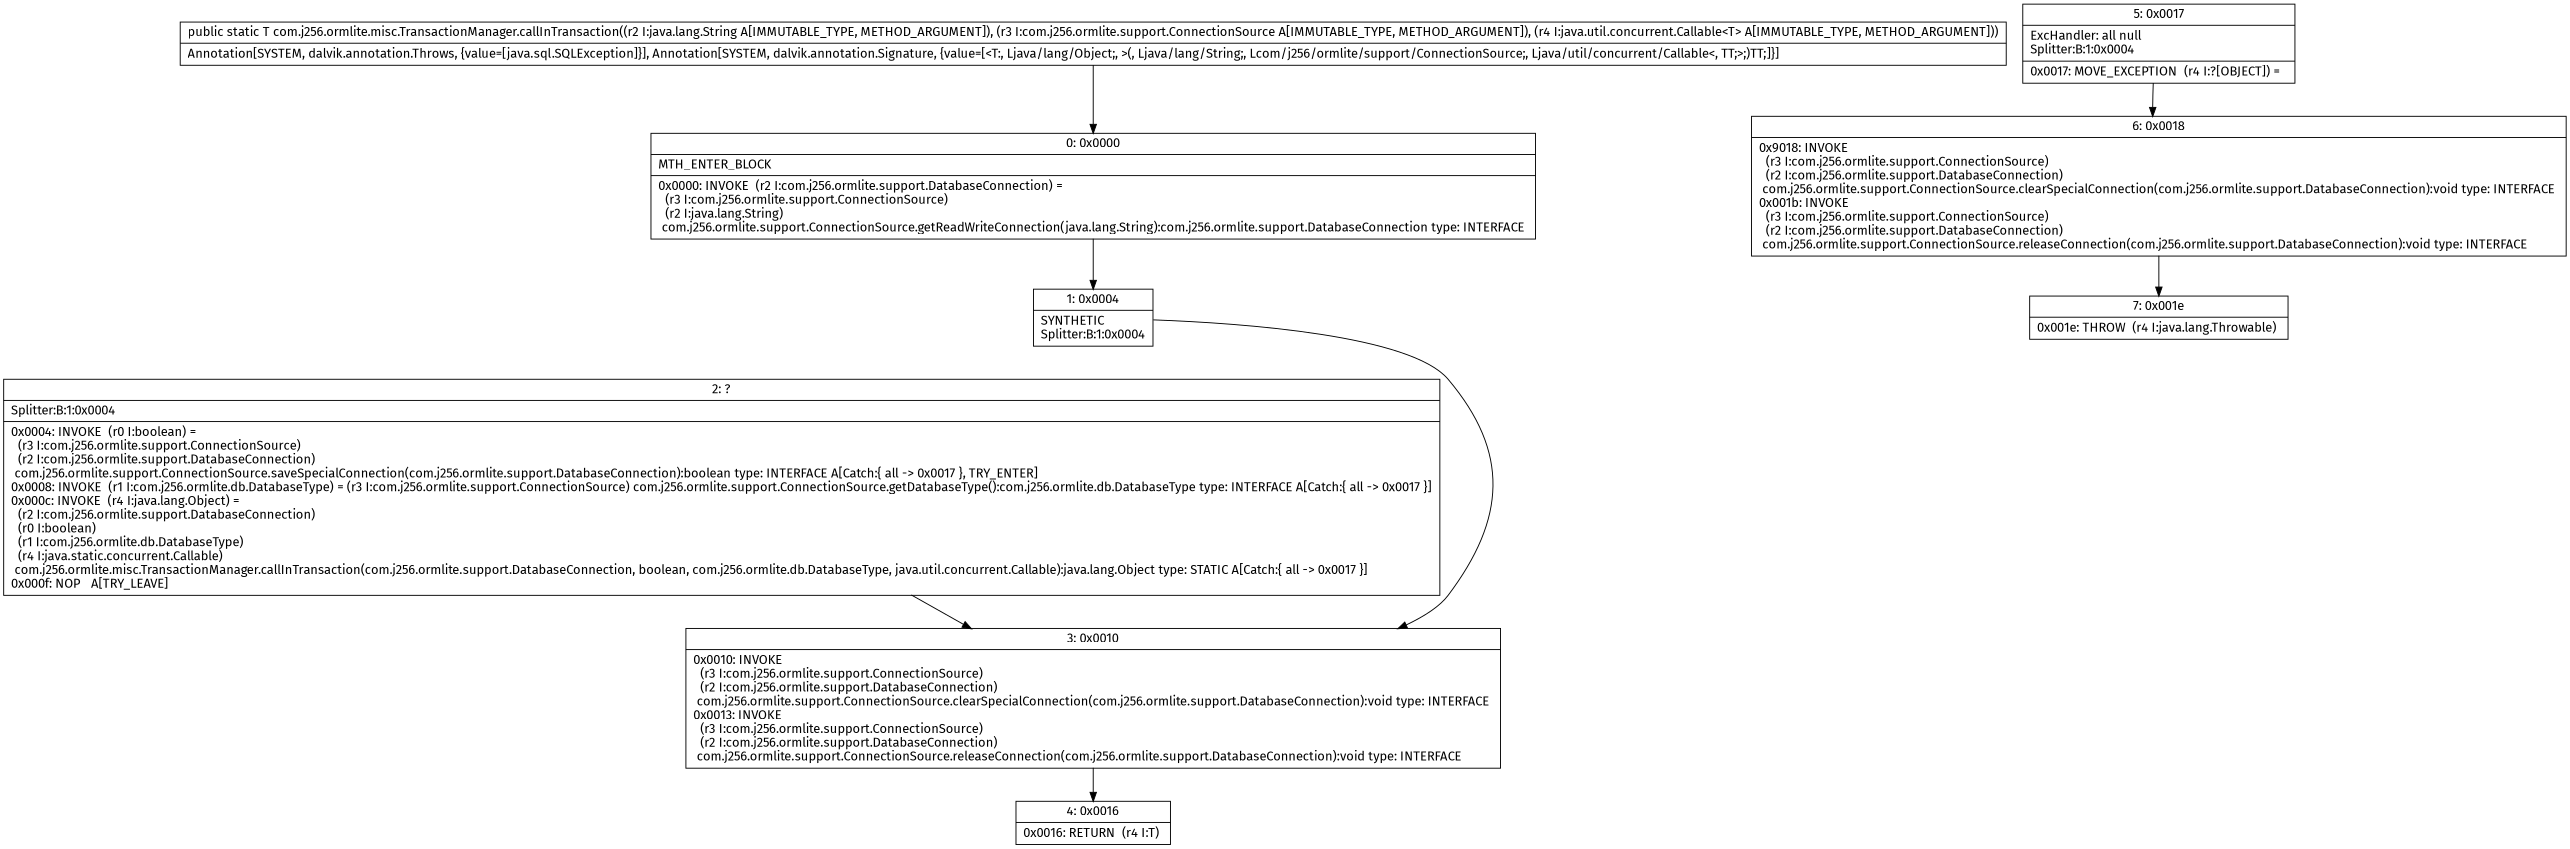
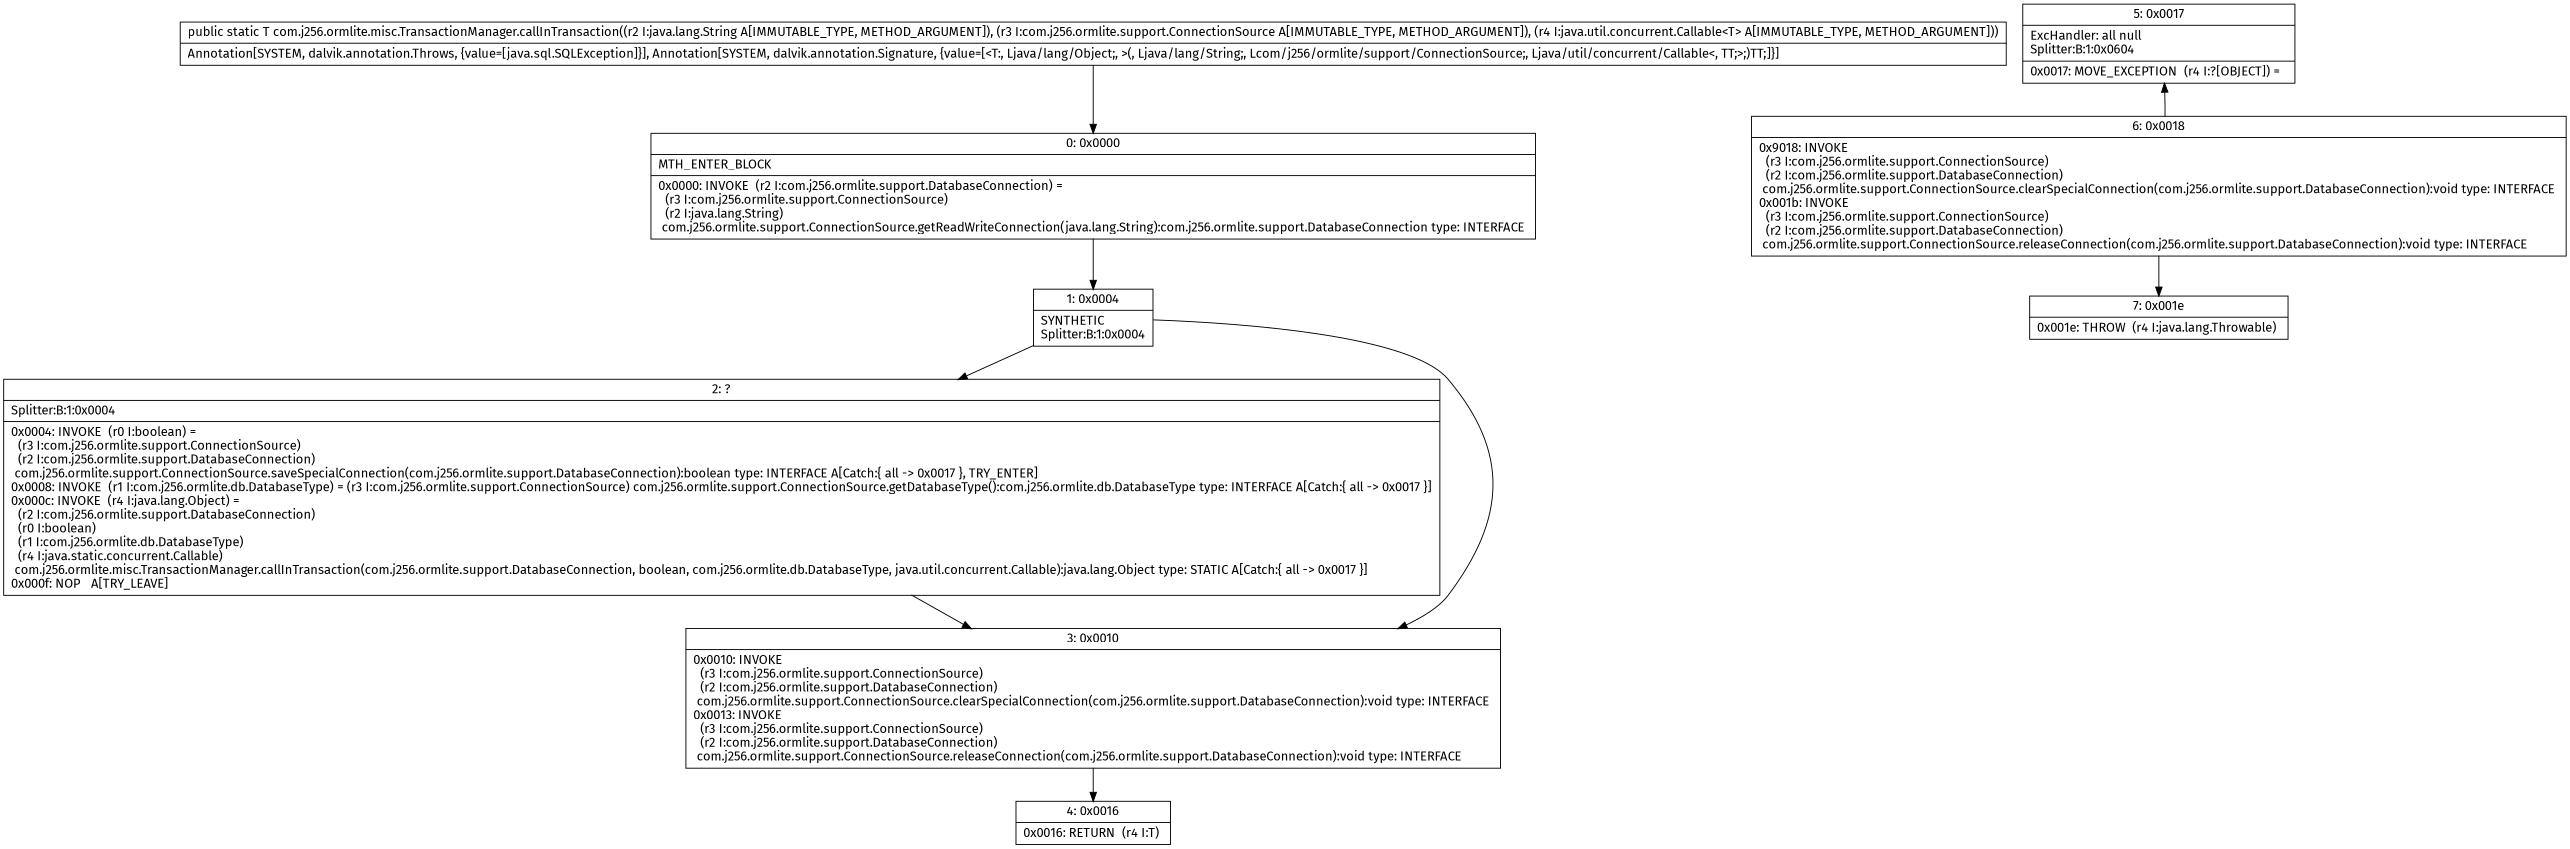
(2083, 50) -> (2083, 50)
(2153, 95) -> (2165, 104)
none -> (1000, 361)
